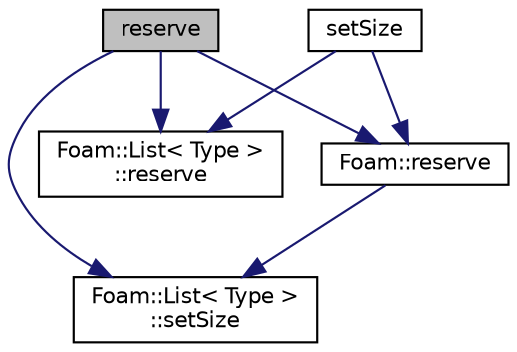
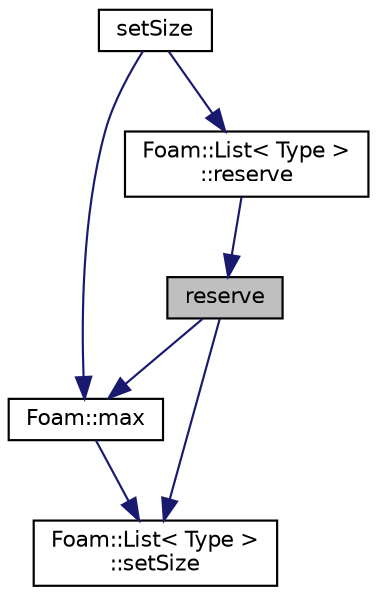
(161, 80) -> (237, 226)
(415, 164) -> (86, 420)
